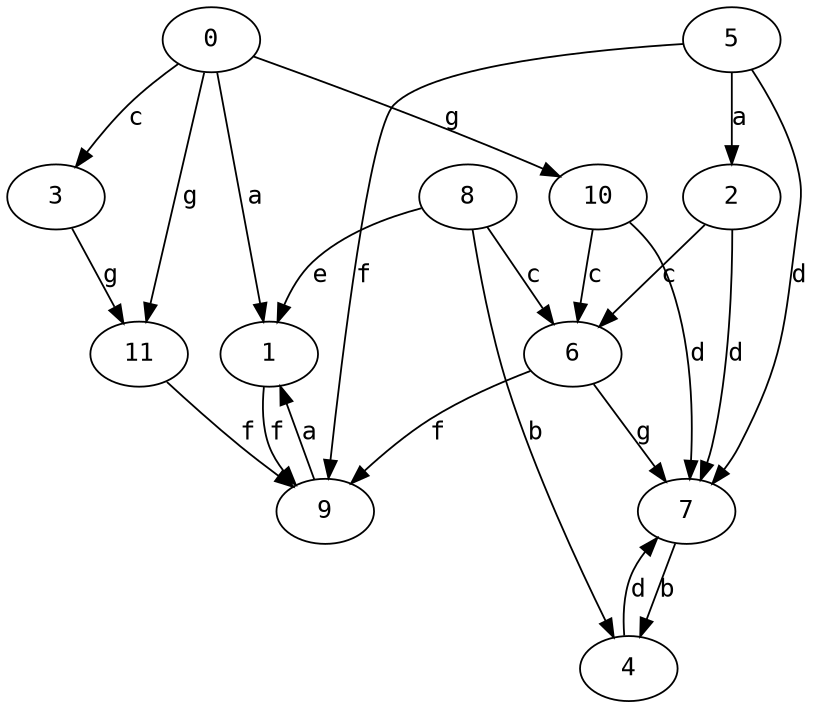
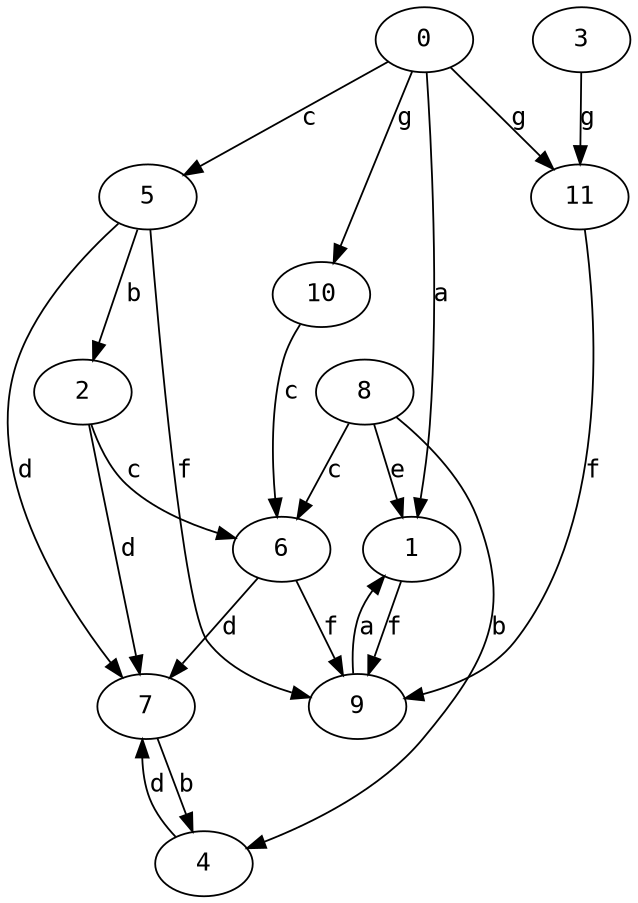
(129, 104) -> (294, 114)
(740, 118) -> (134, 295)
(684, 334) -> none
(644, 433) -> (230, 628)
